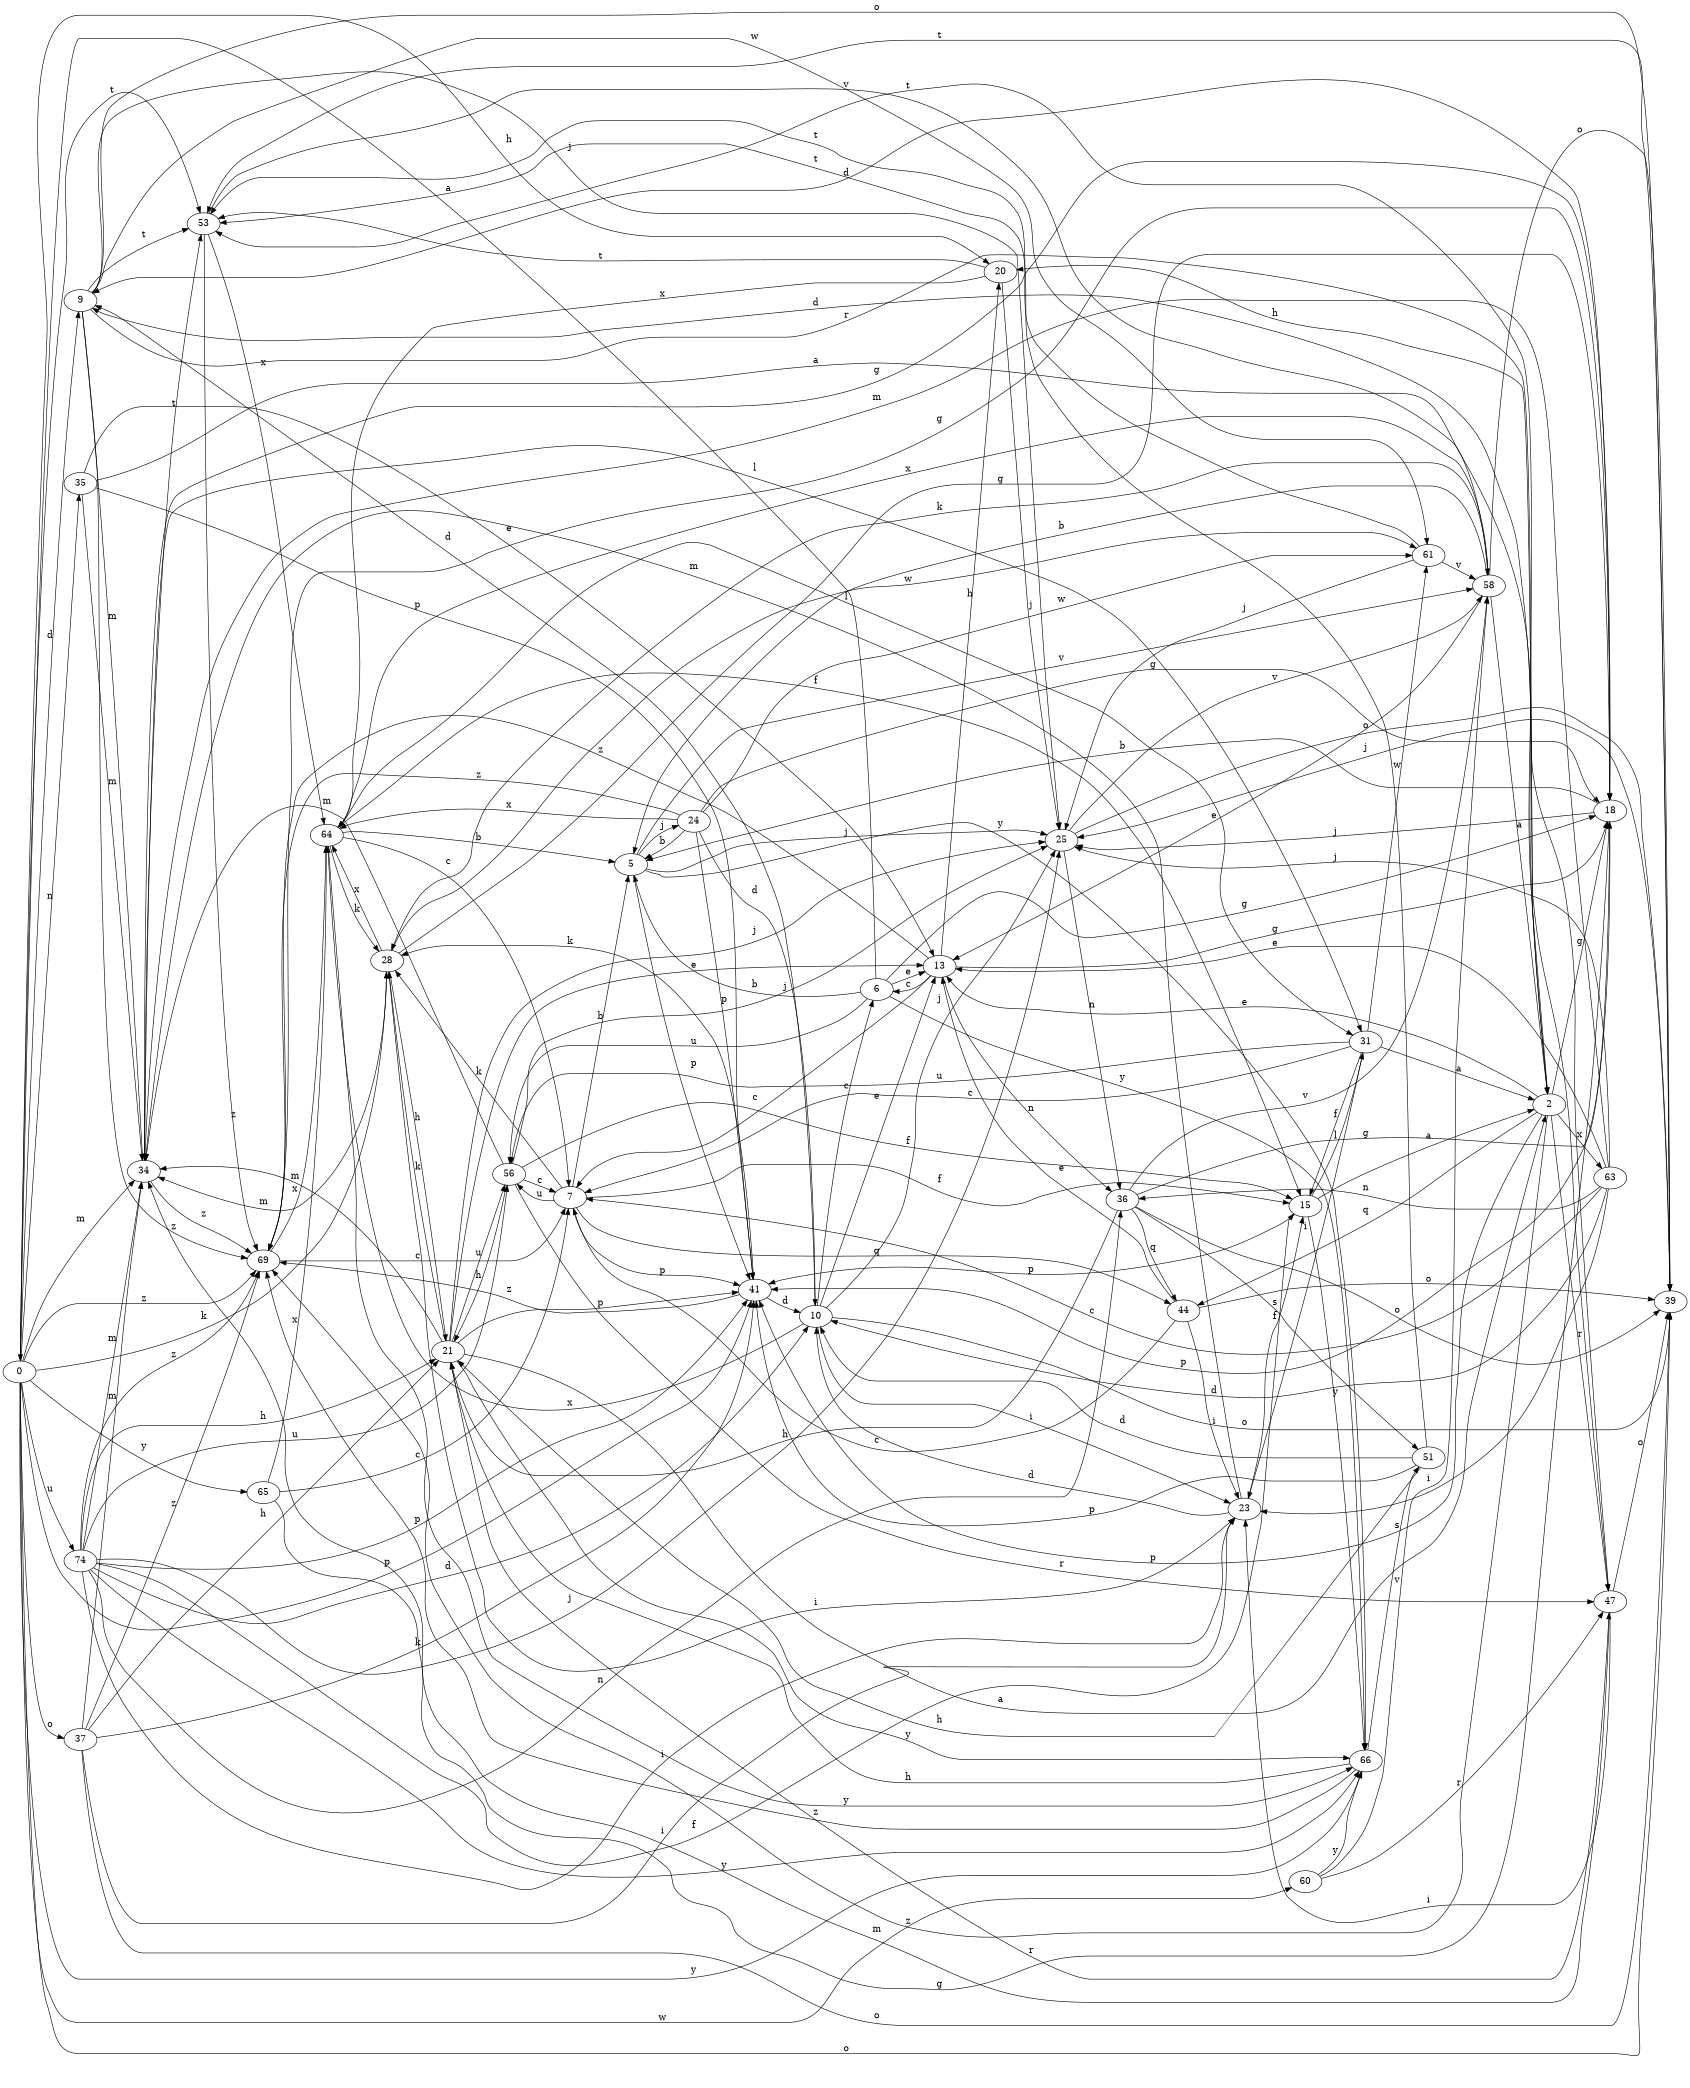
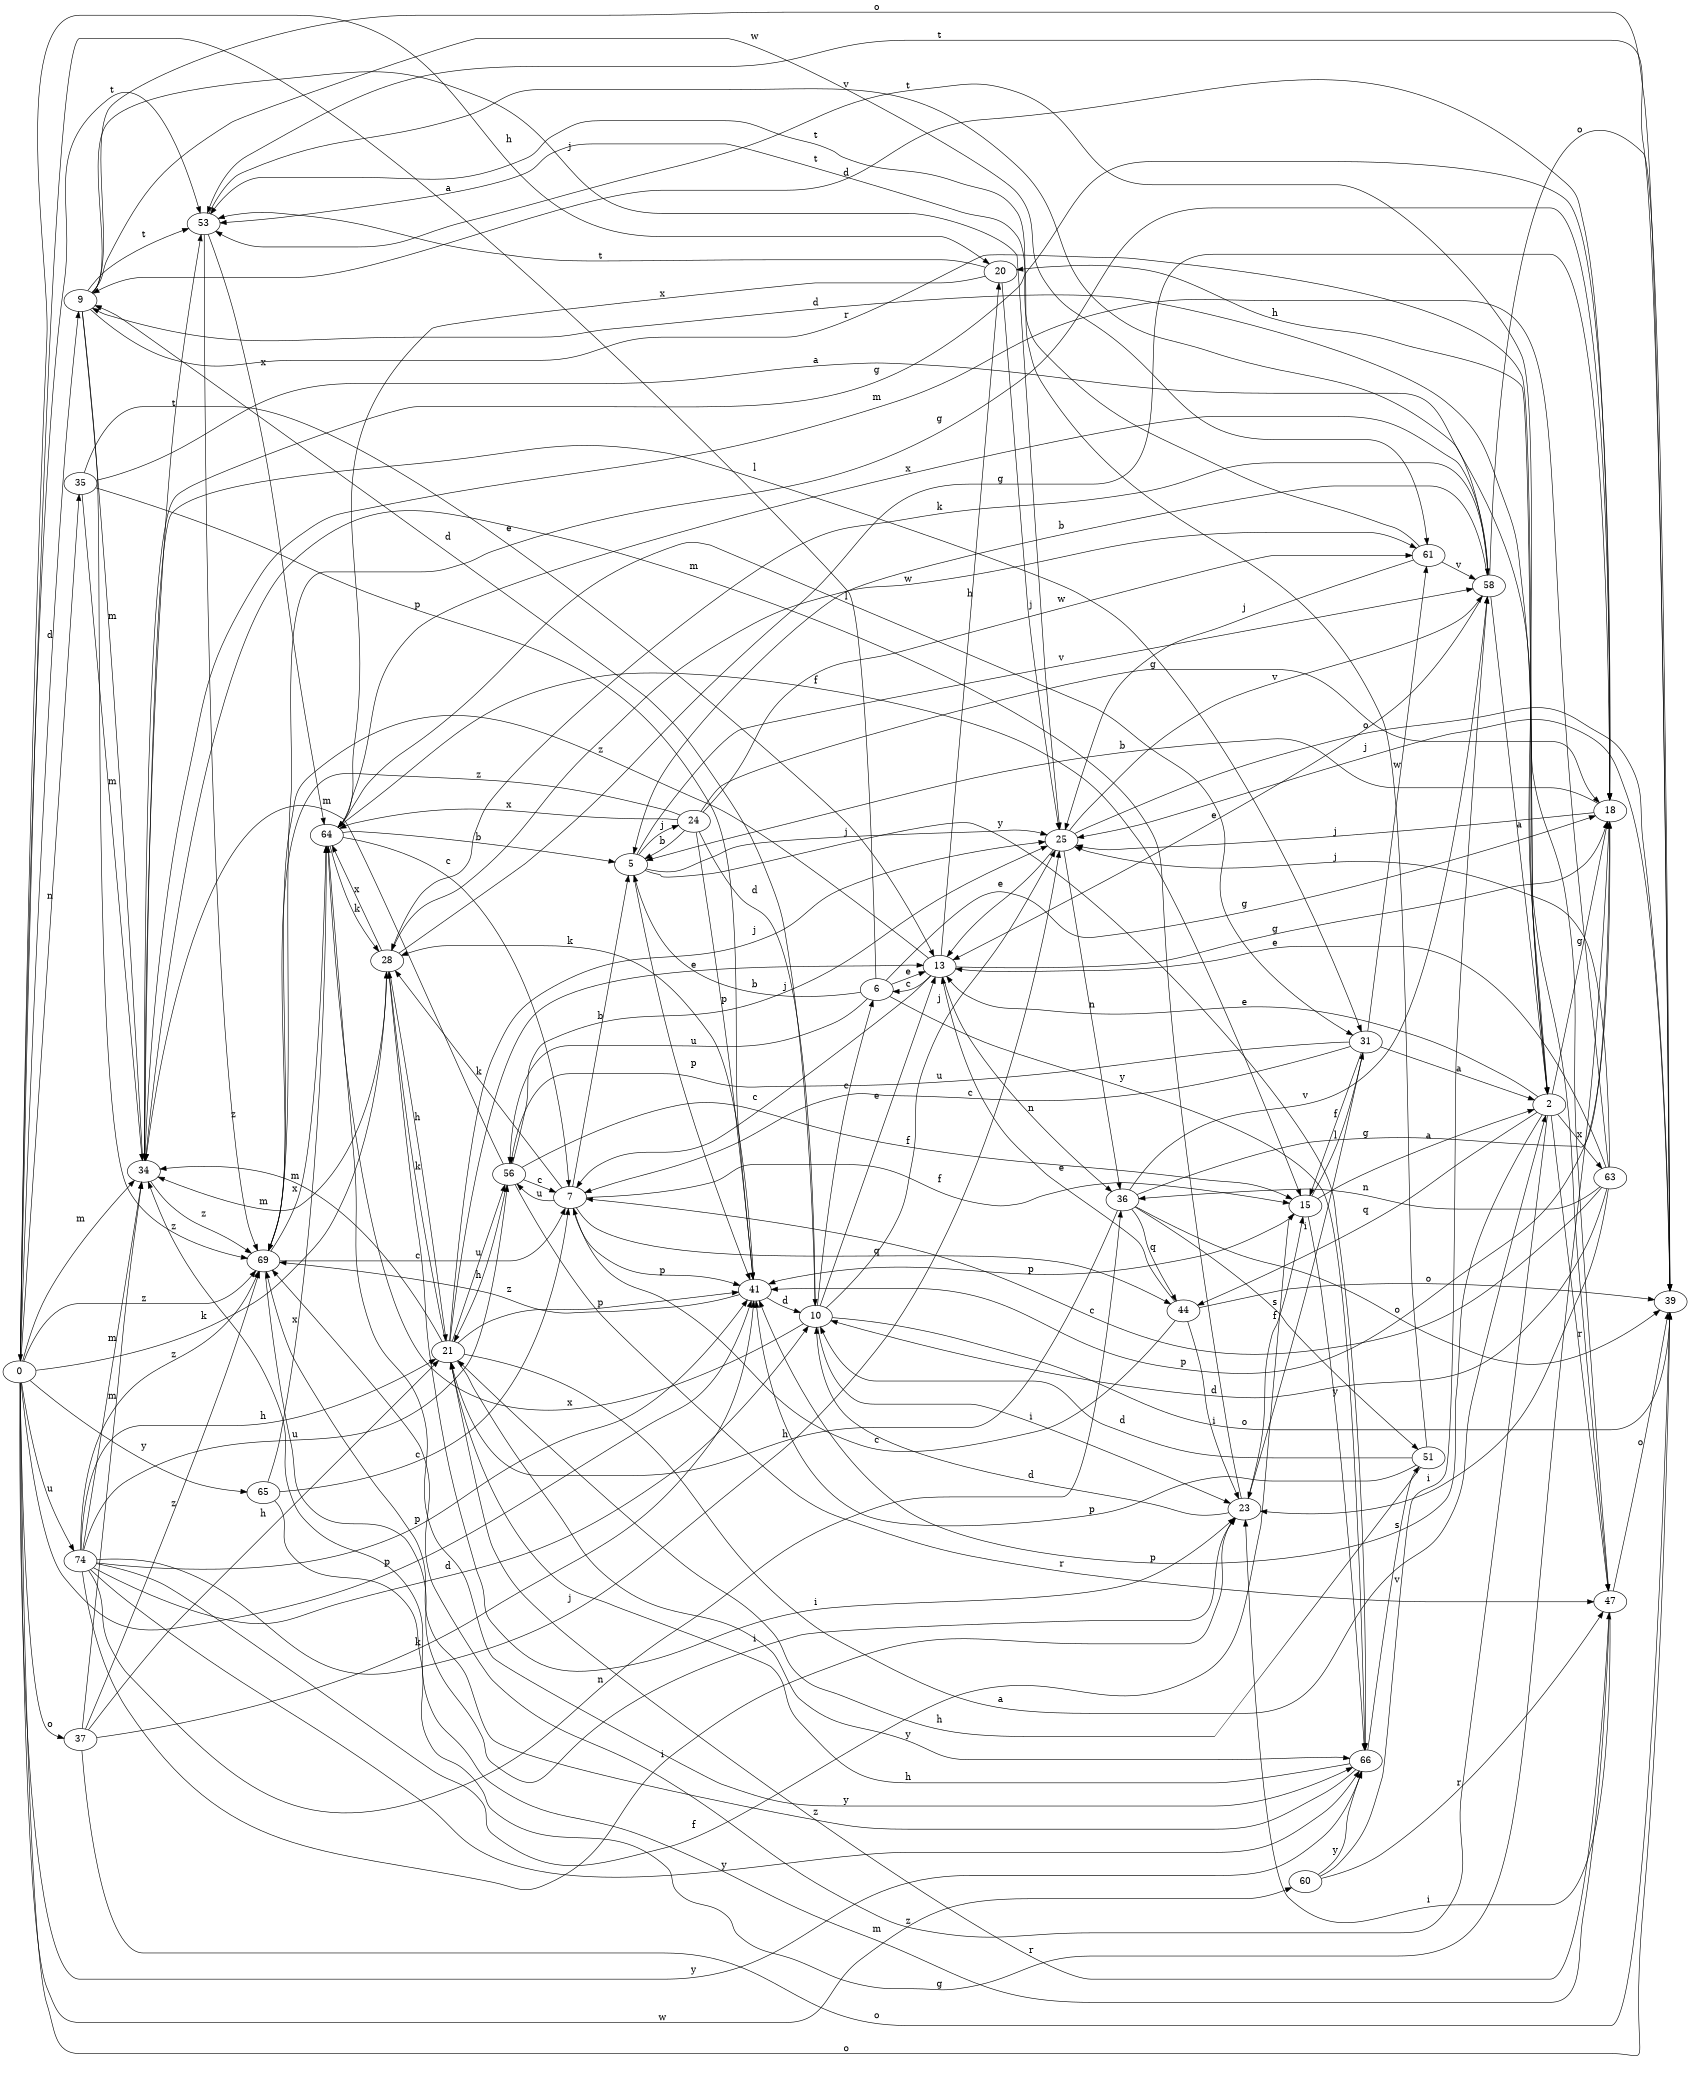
none -> (1002, 901)
(678, 1822) -> (599, 1726)
